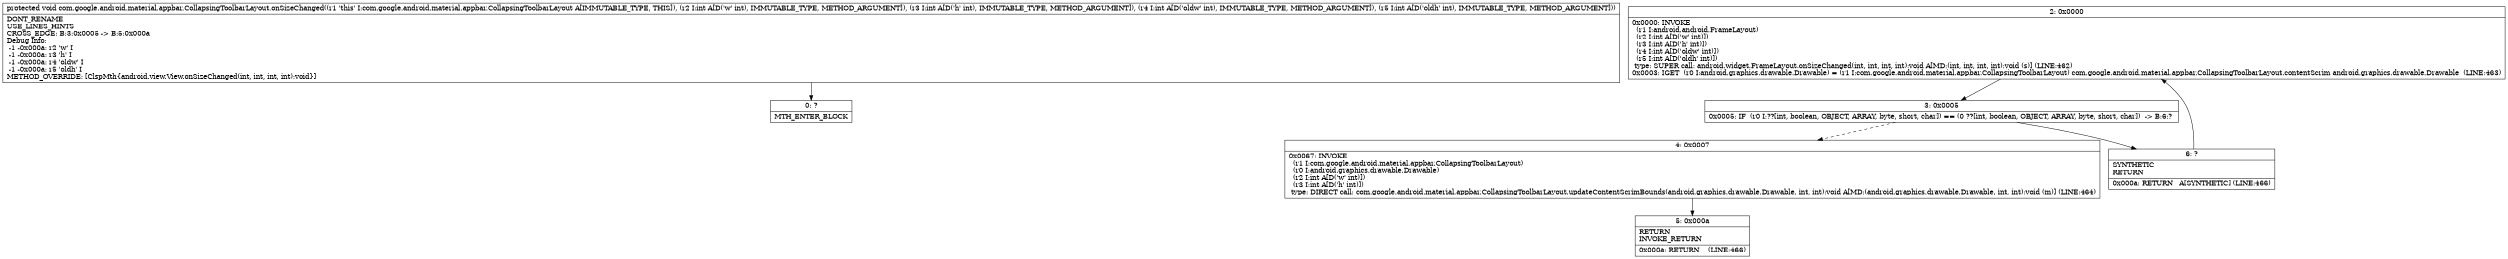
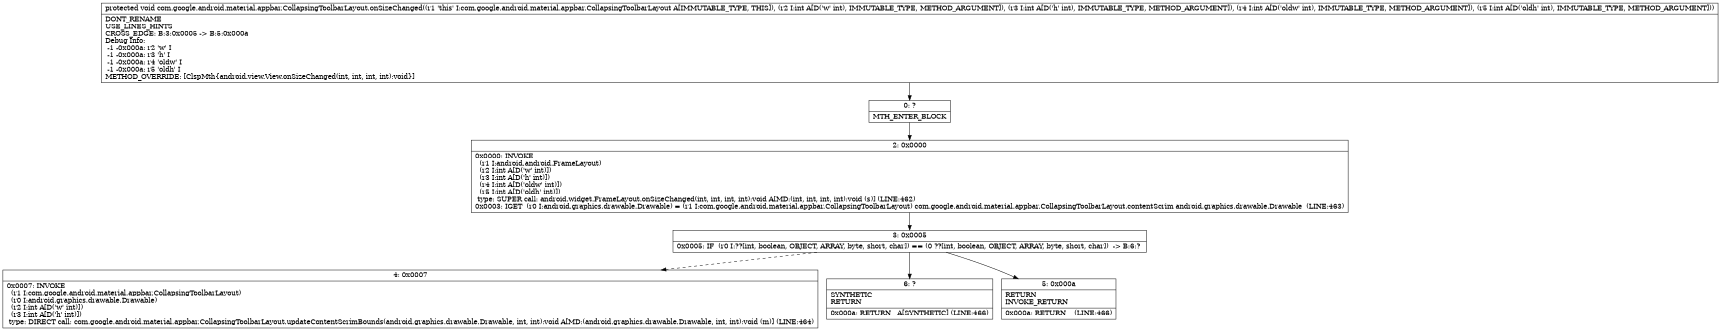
(2189, 112) -> (910, 129)
(1320, 156) -> (38, 286)
(1692, 204) -> (980, 264)
